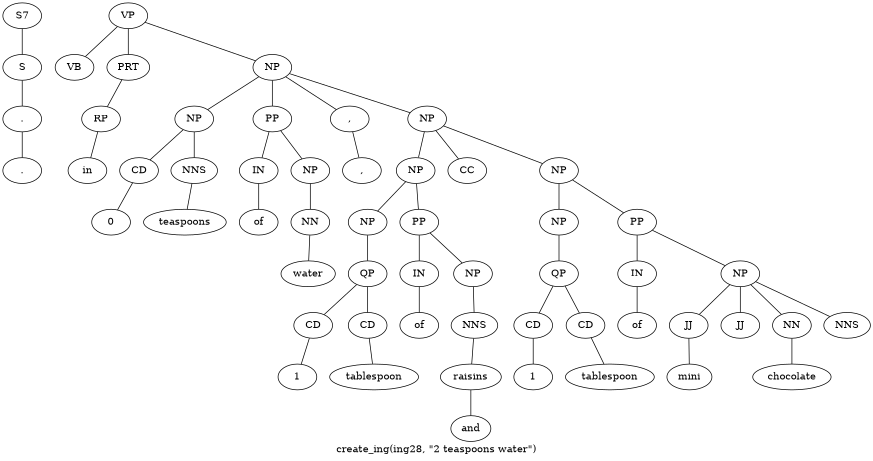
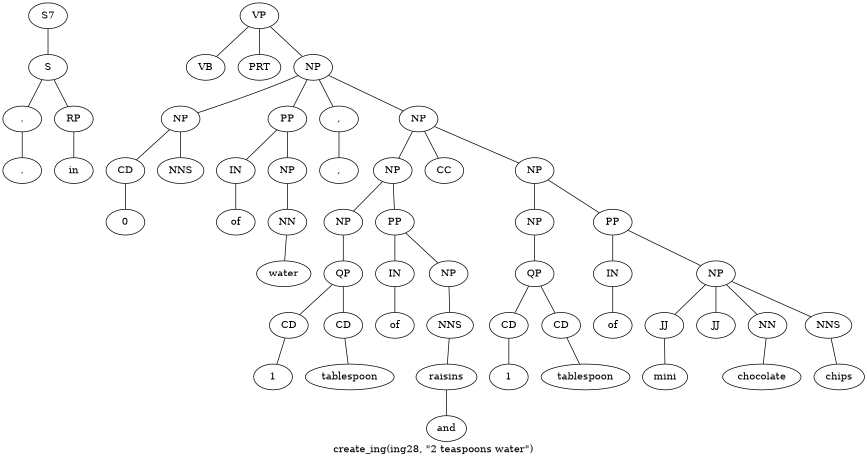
(115, 93) -> (61, 93)
(185, 222) -> none
none -> (839, 377)
